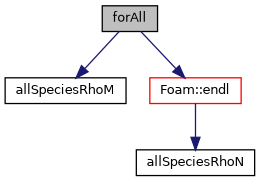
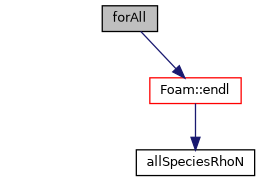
(66, 91) -> none
